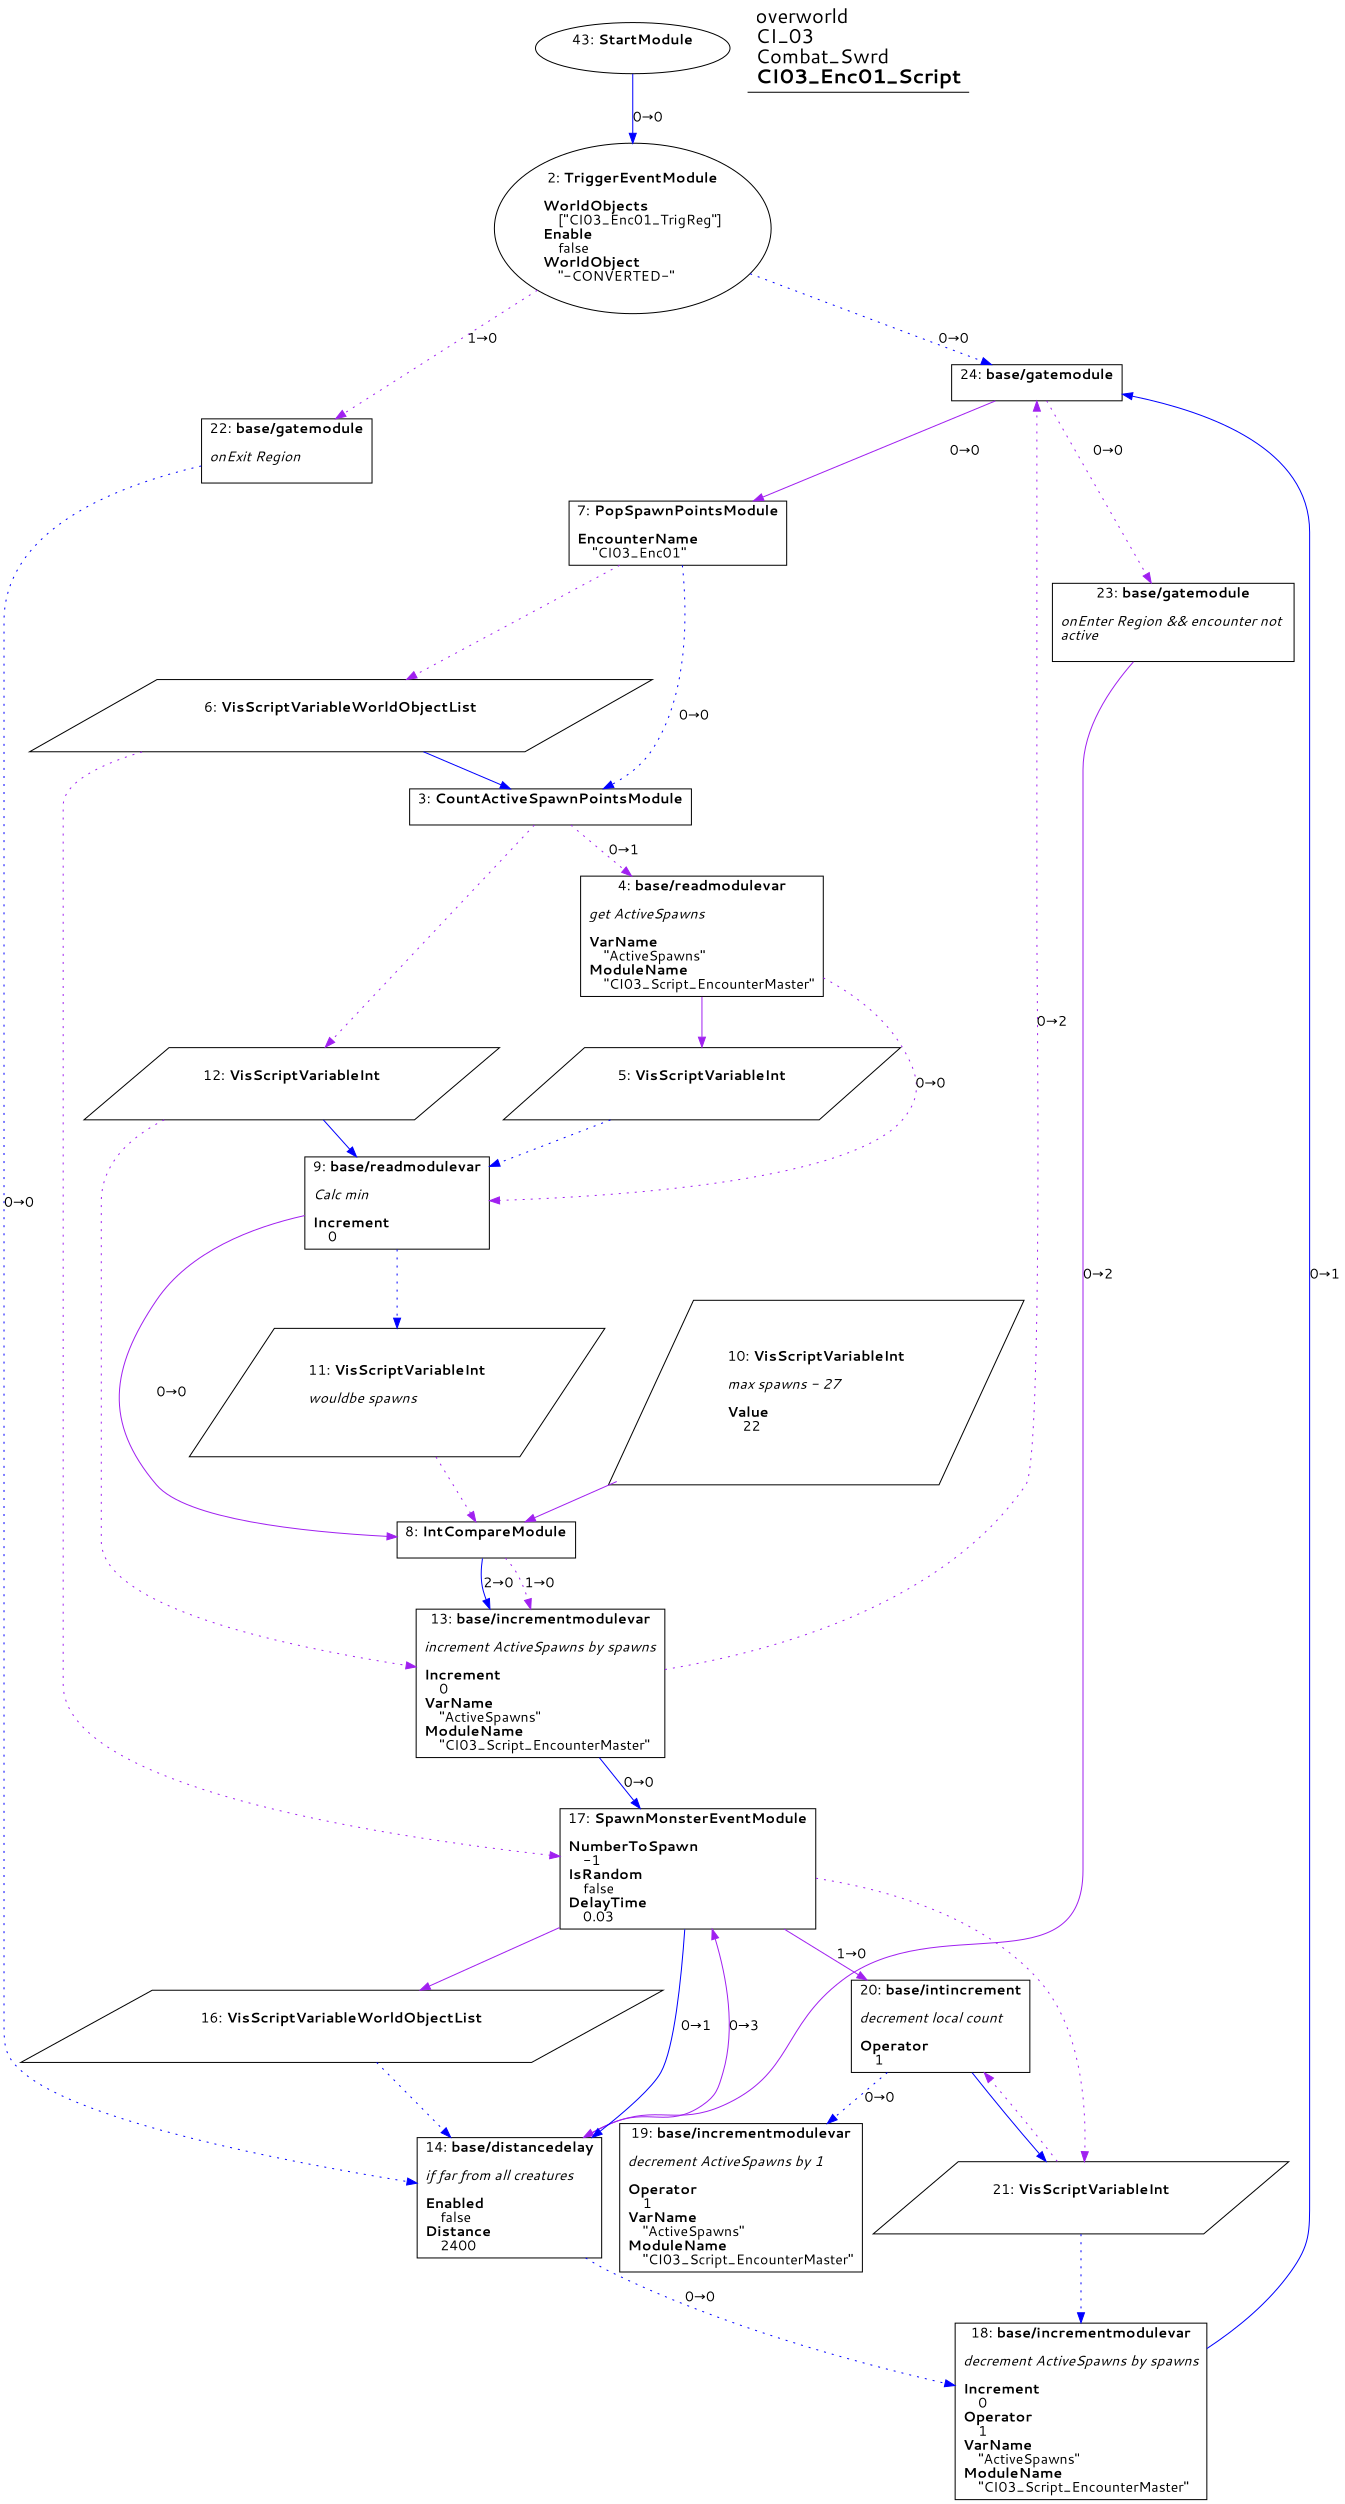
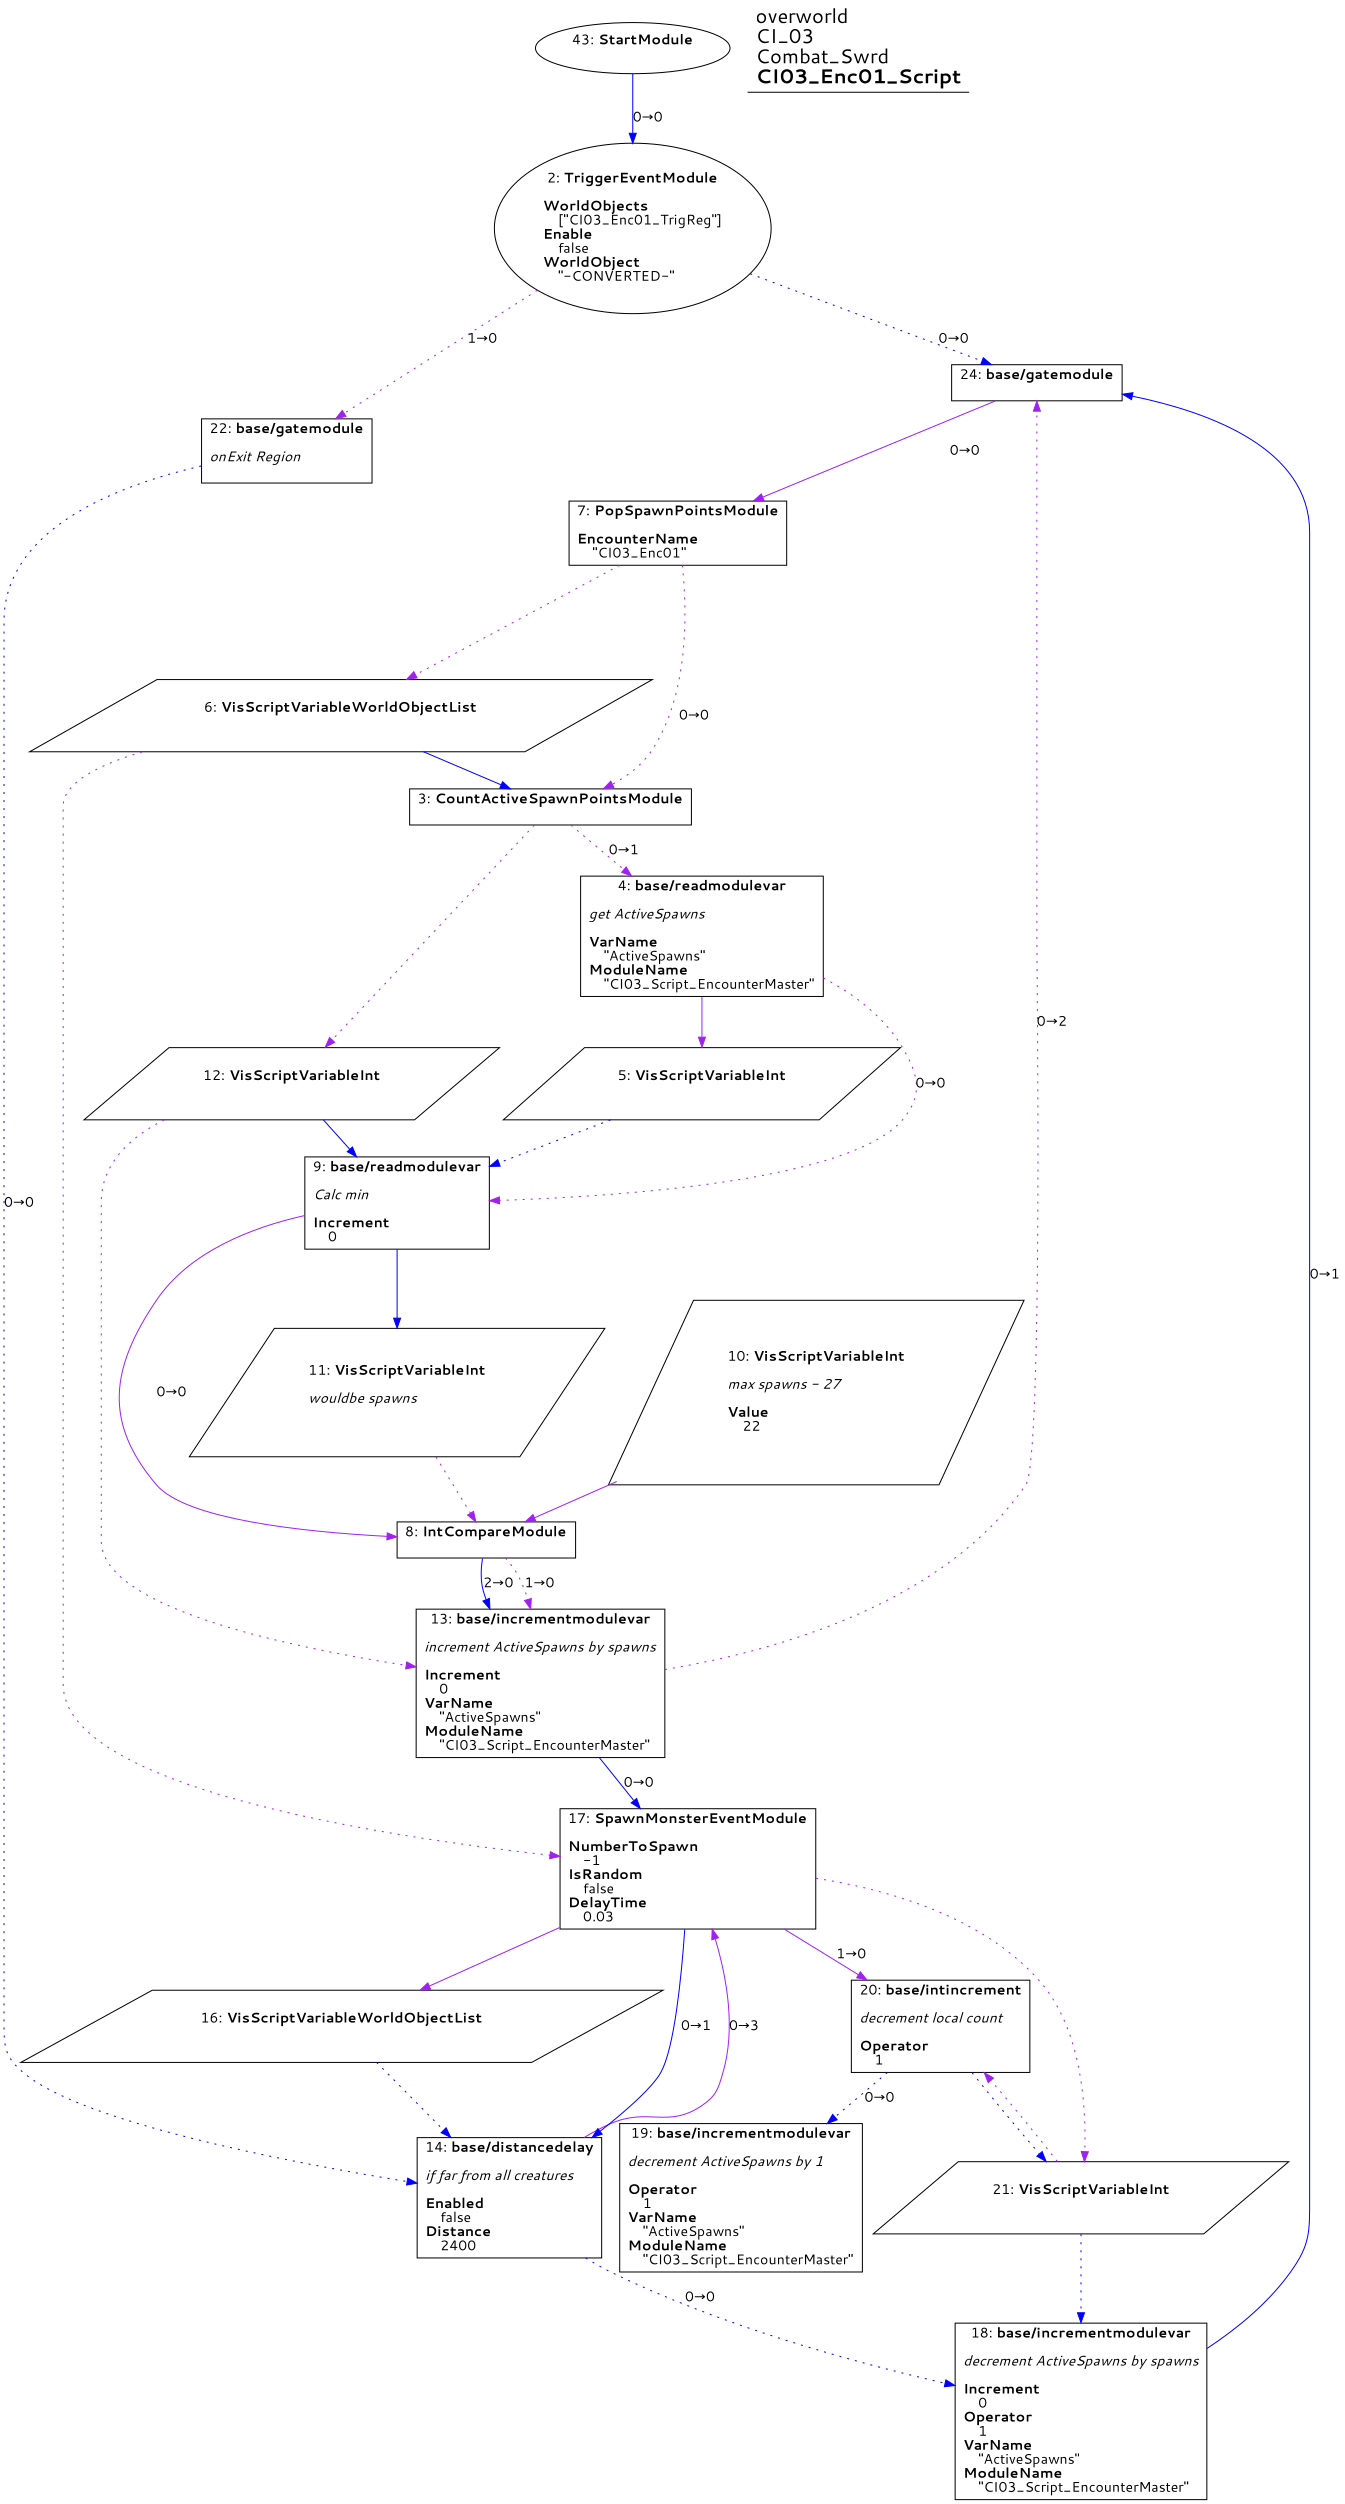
(1173, 622) -> none
(677, 686) -> (677, 686)
(397, 1284) -> (397, 1284)
(1005, 2114) -> (1005, 2114)
